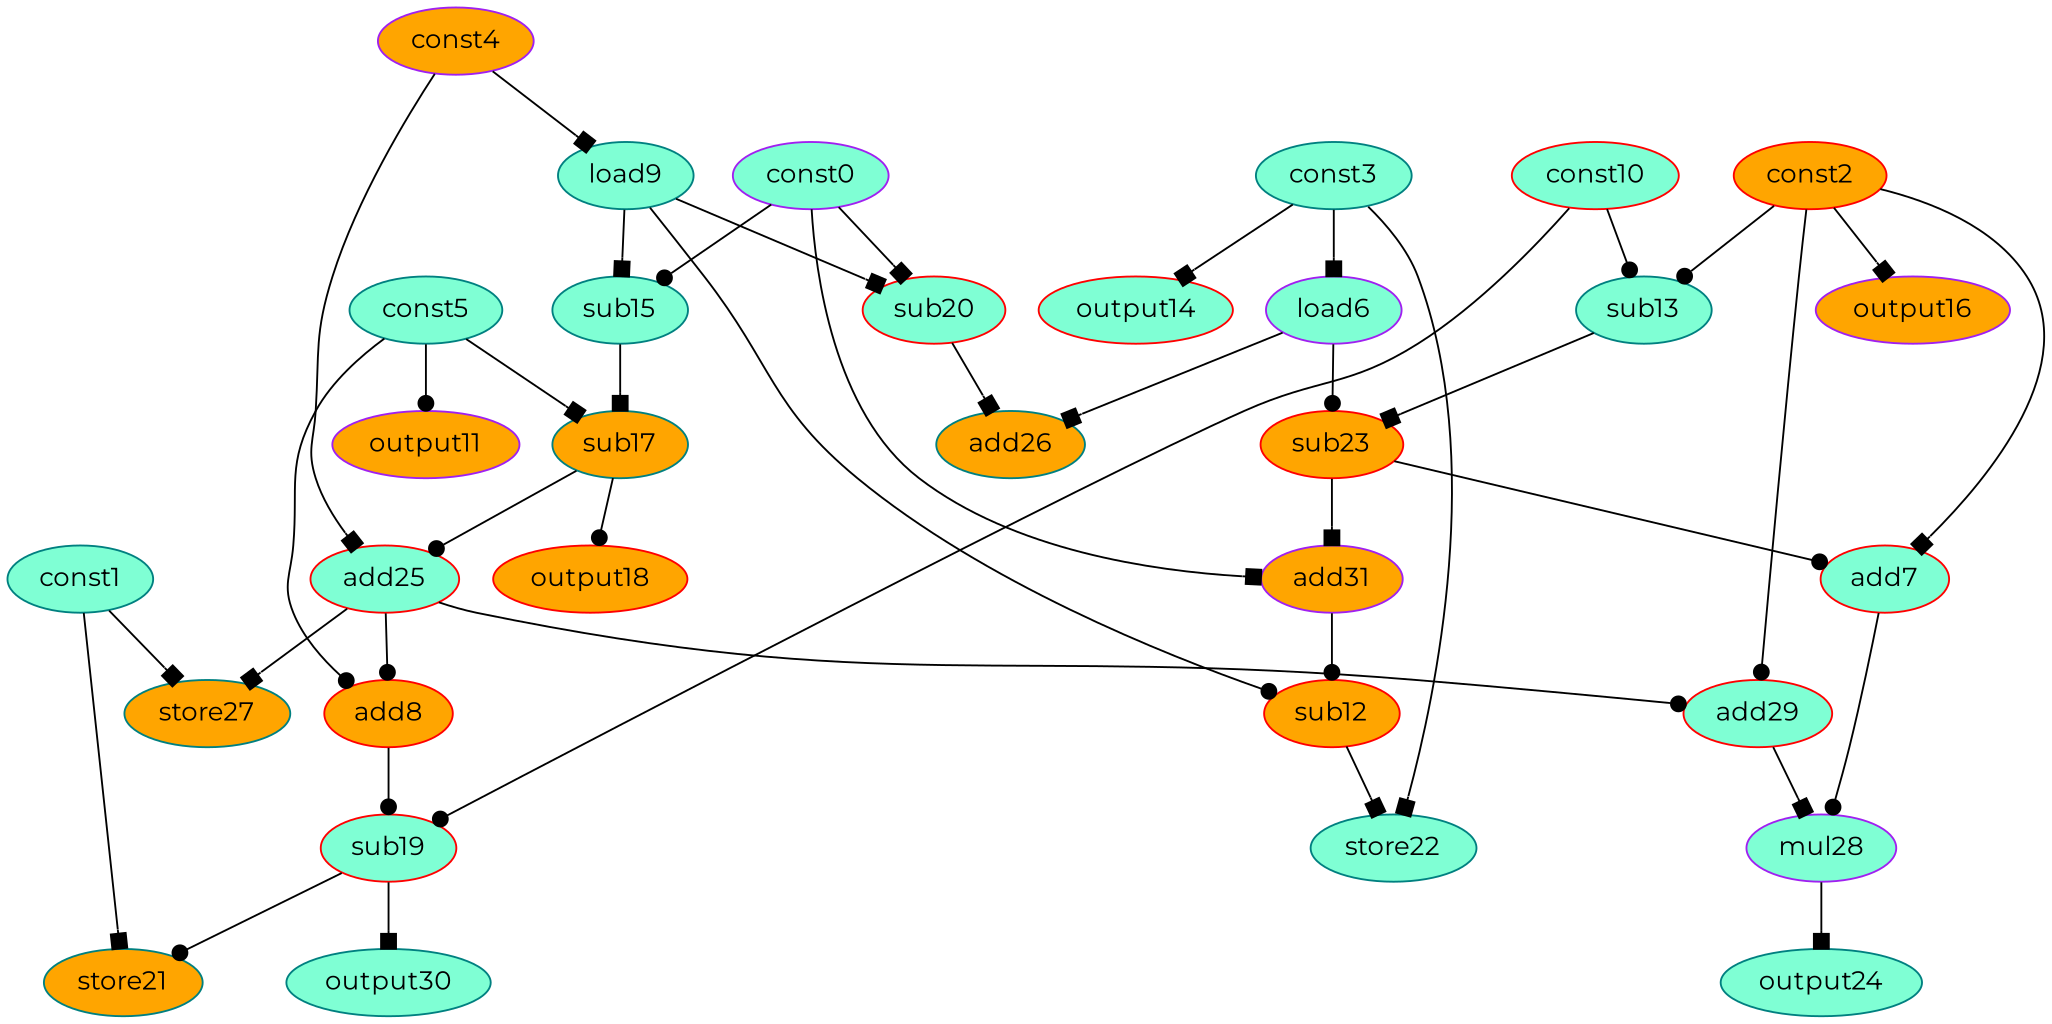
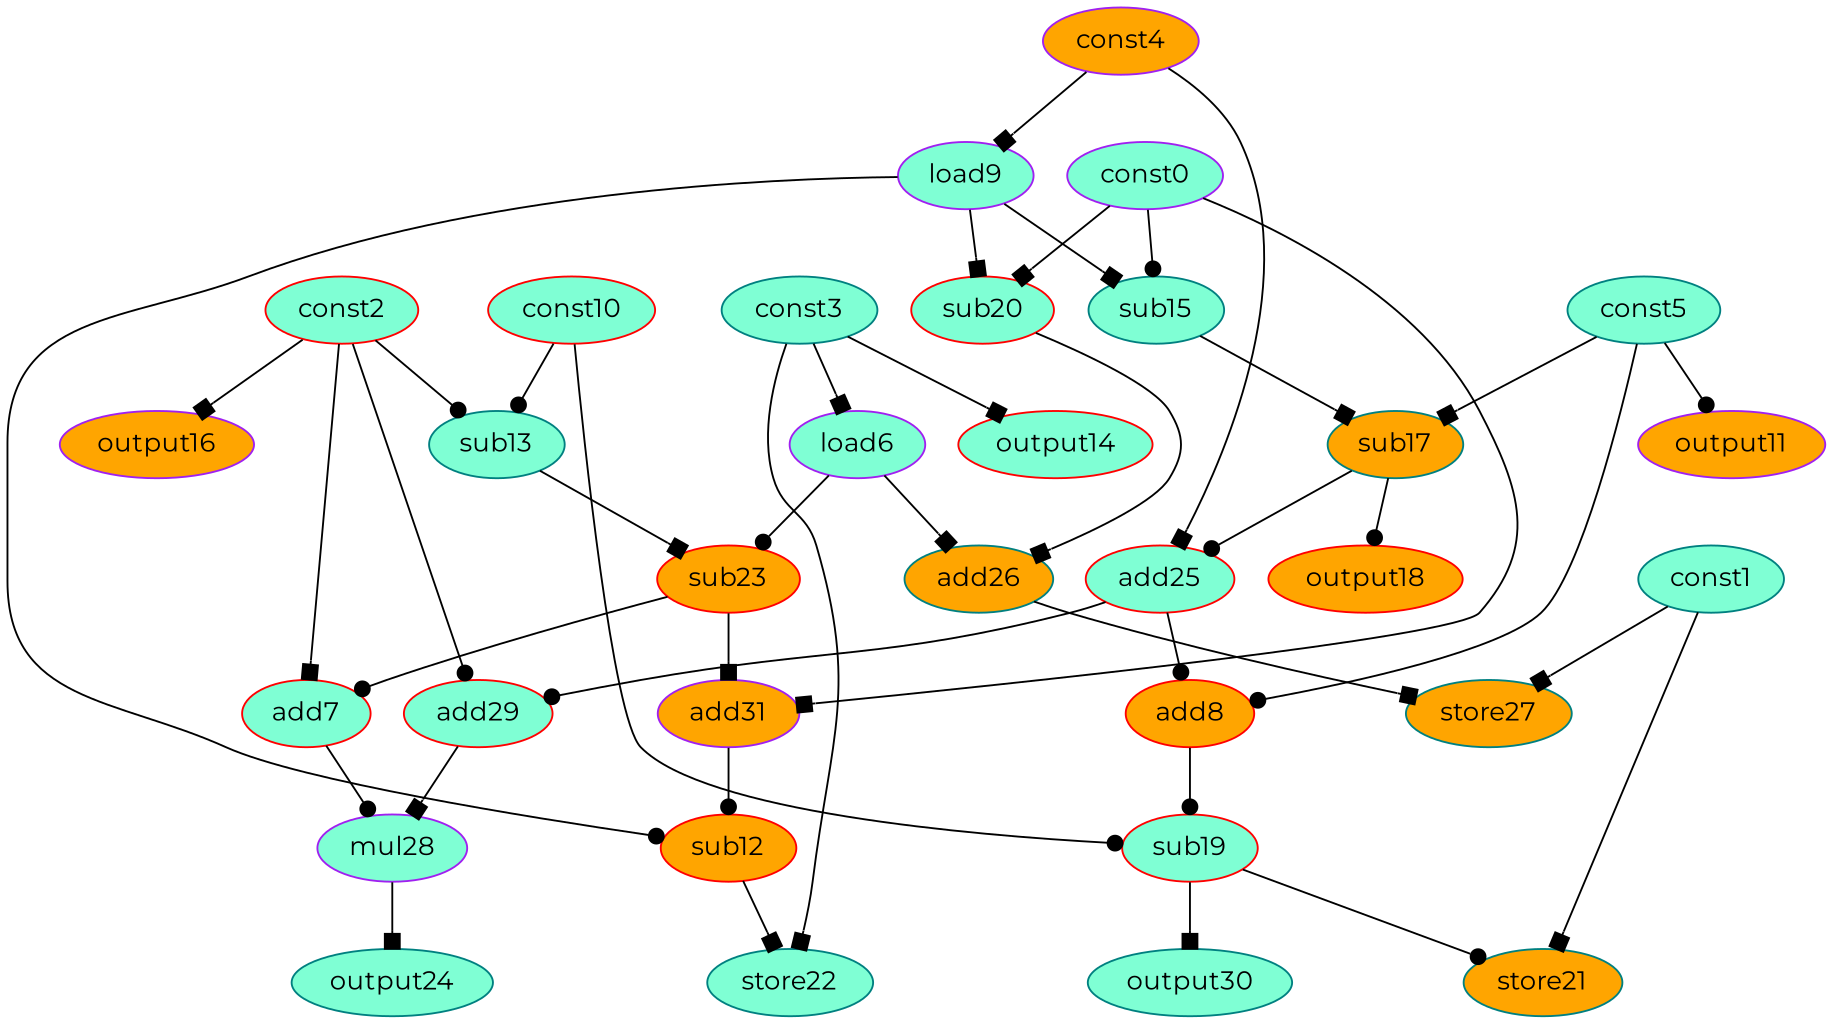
(626, 176) -> (966, 176)
(1810, 176) -> (342, 310)
(298, 645) -> (1206, 649)
